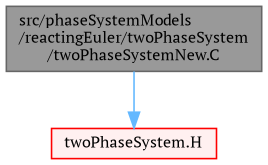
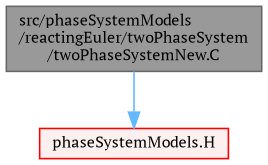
(134, 144) -> (134, 144)
